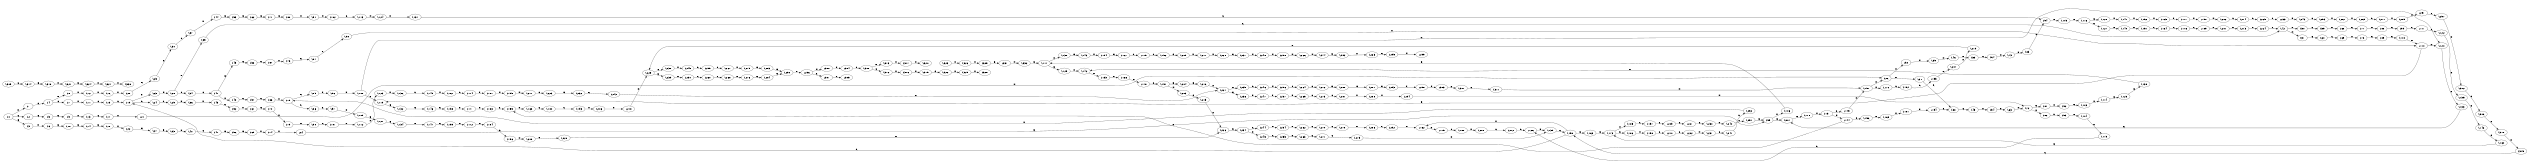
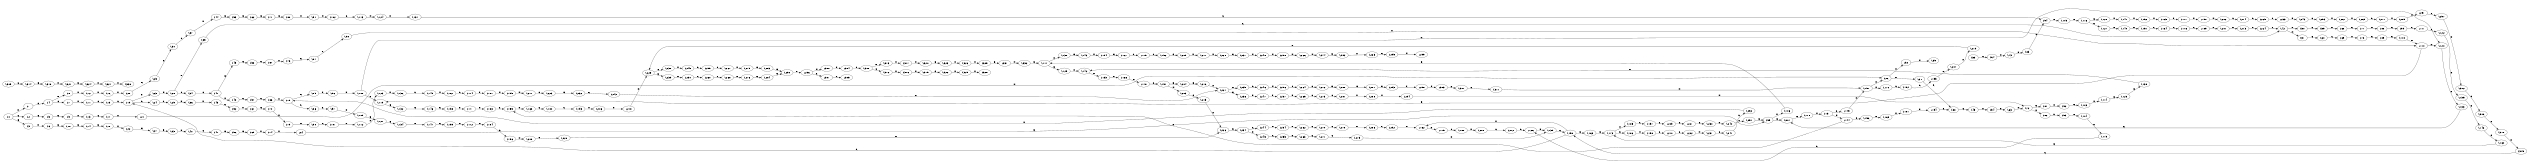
(1953, 58) -> none
none -> (935, 63)
